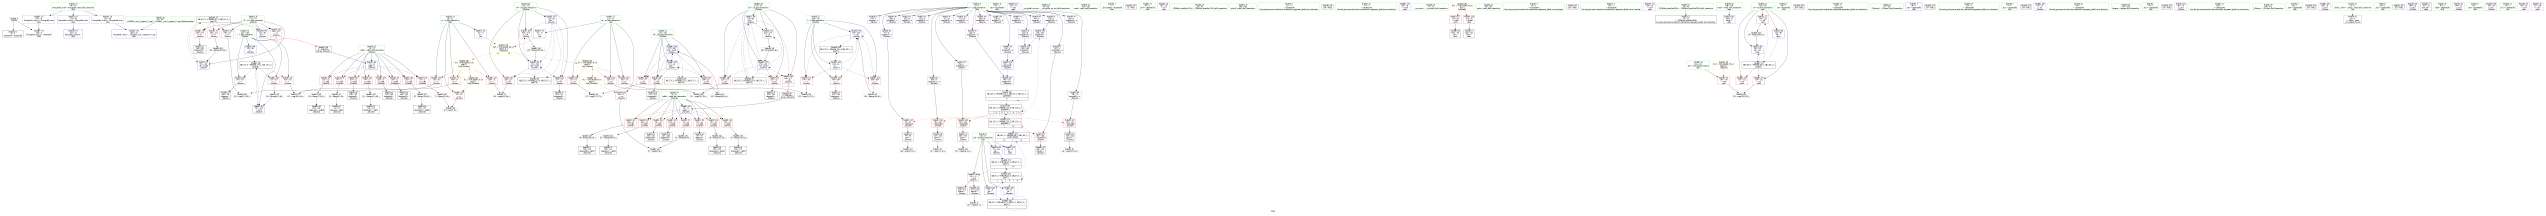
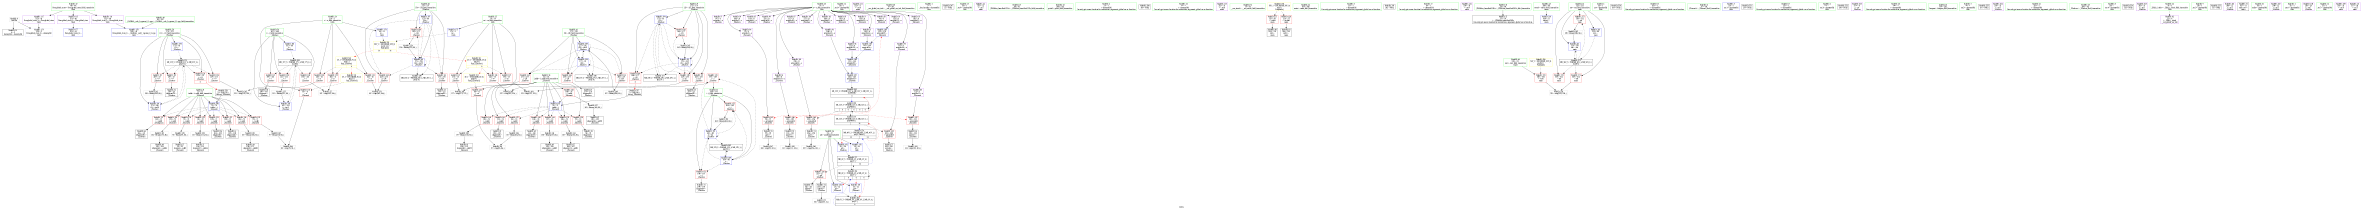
(1086, 7) -> none
(246, 25) -> (180, 54)
(805, 49) -> (713, 85)
(658, 113) -> (562, 99)
